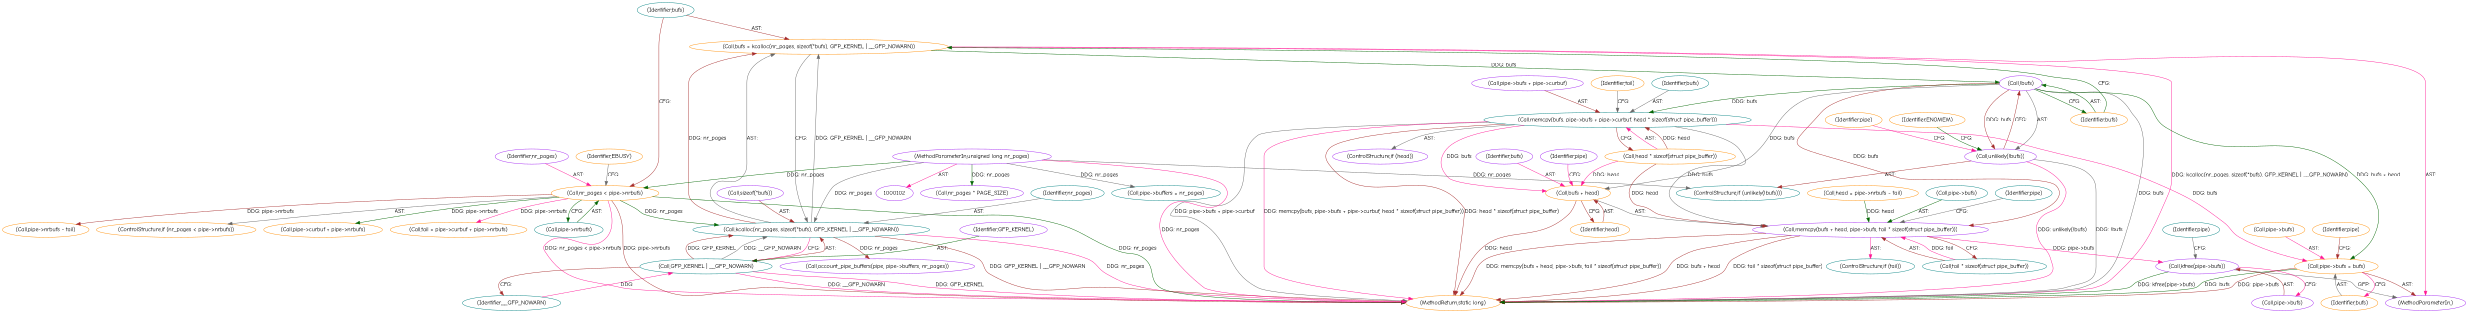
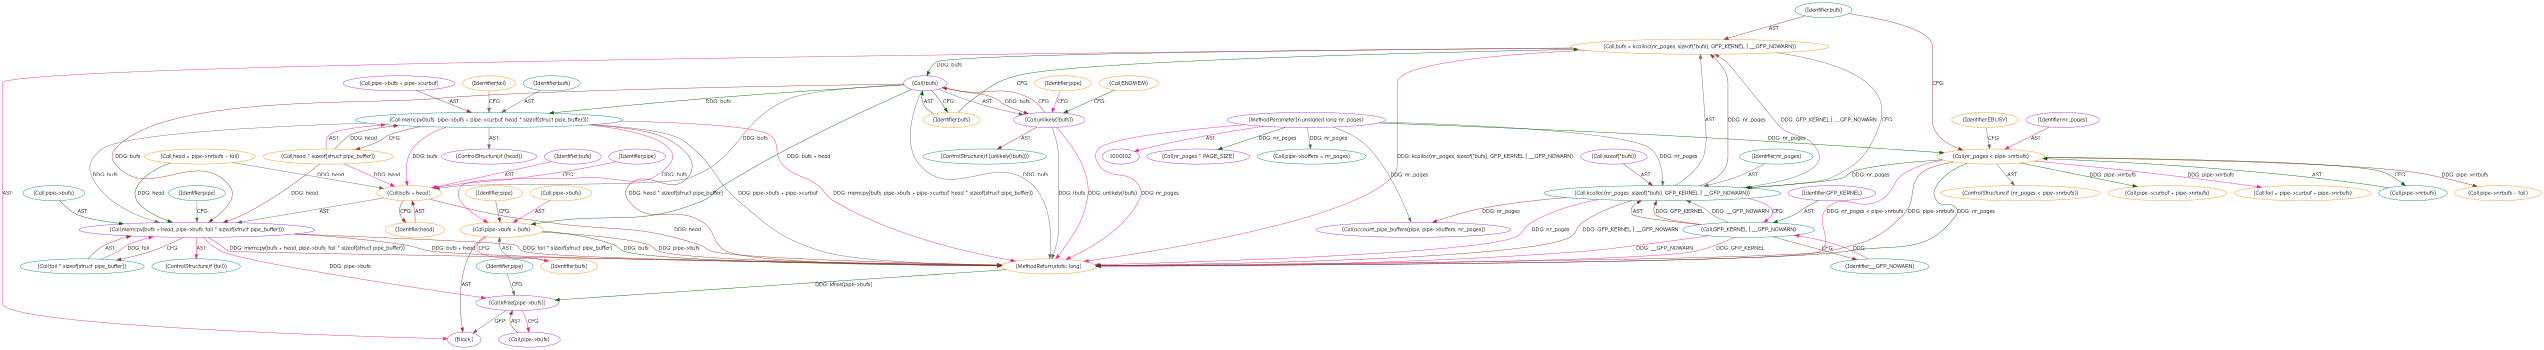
(1927, 120) -> (1129, 83)
(1365, 173) -> (1381, 164)
none -> (310, 176)
(1838, 298) -> (783, 285)
(2426, 303) -> (464, 340)
